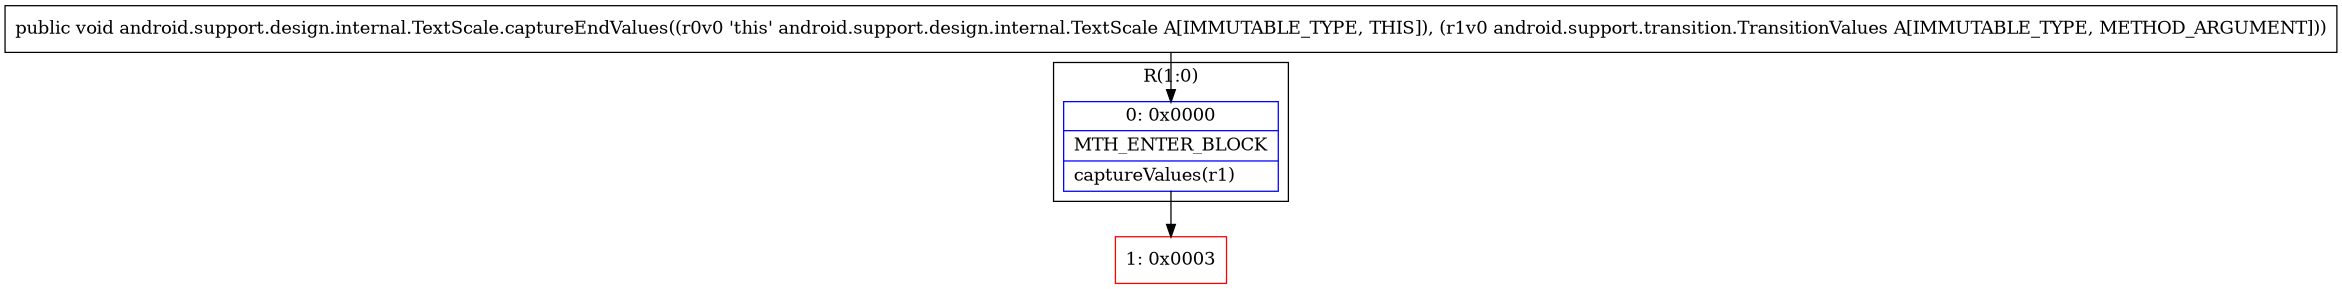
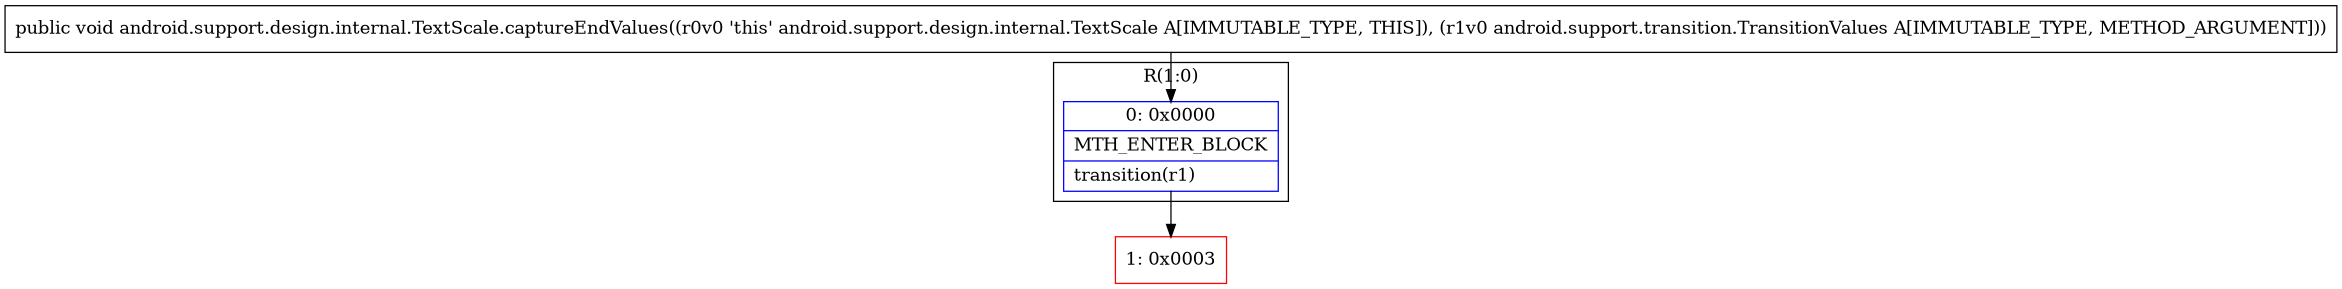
(1155, 175) -> (1135, 175)
